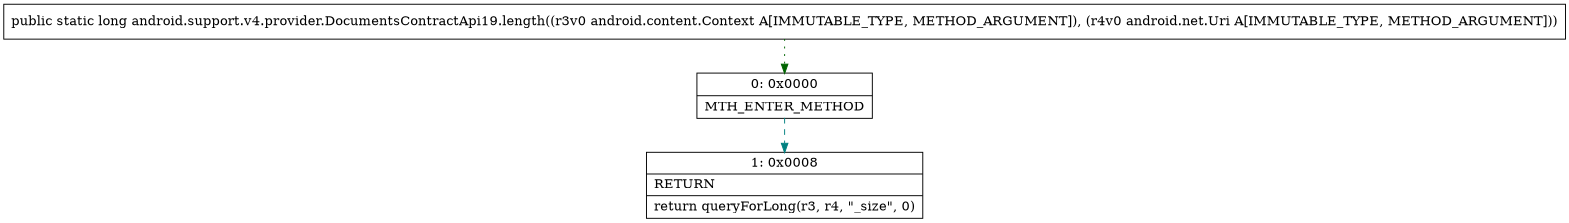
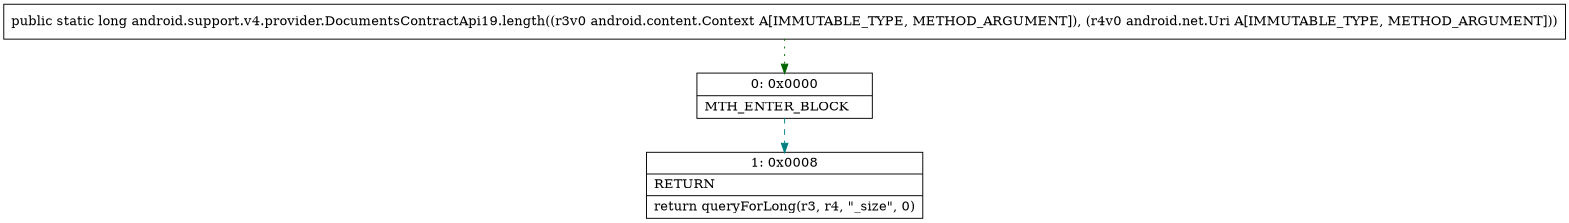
(785, 107) -> (777, 107)
